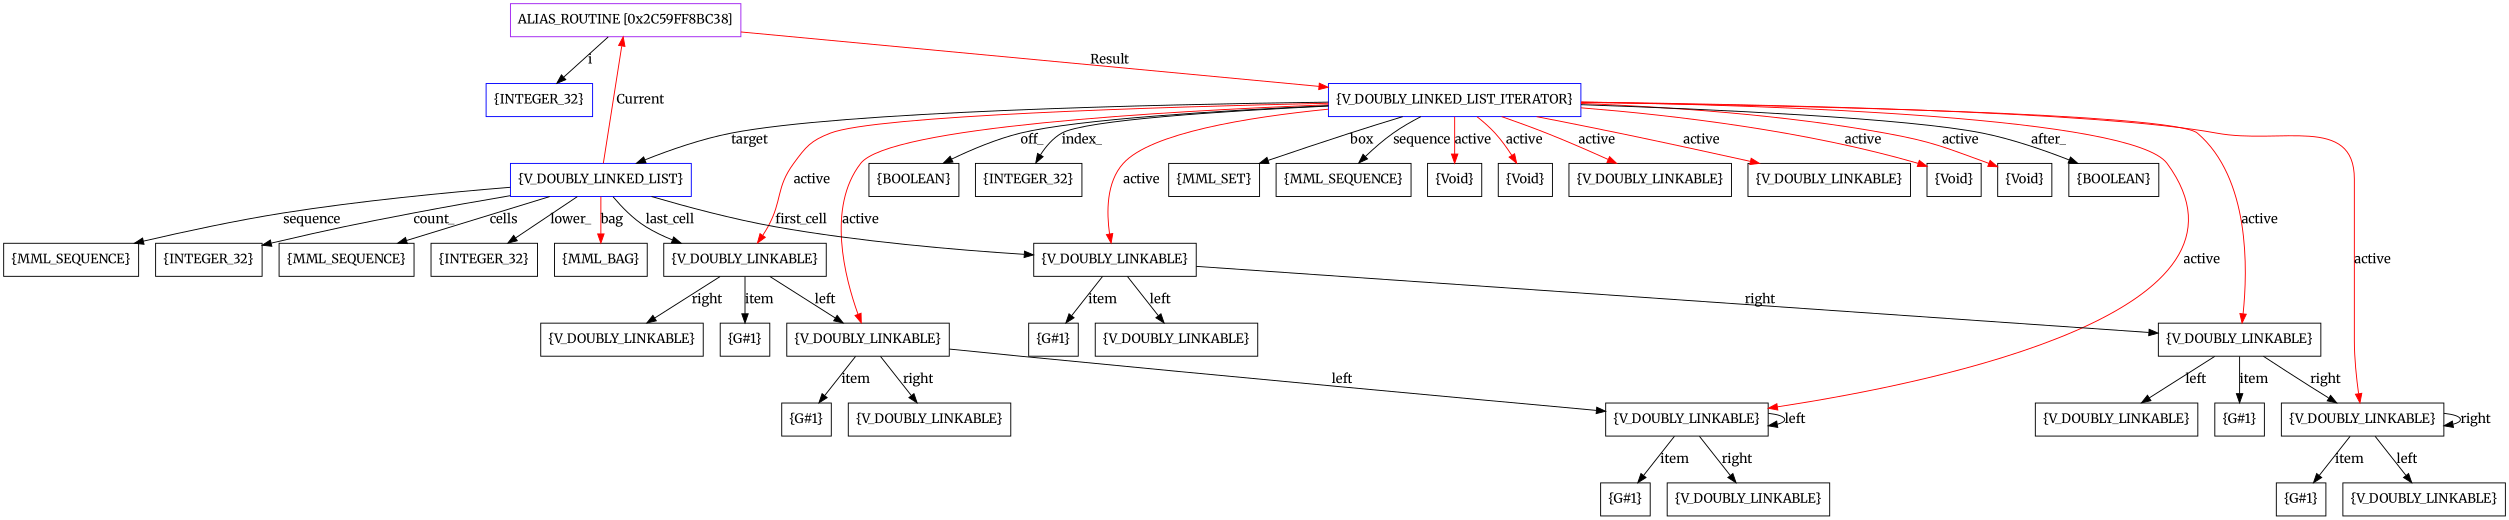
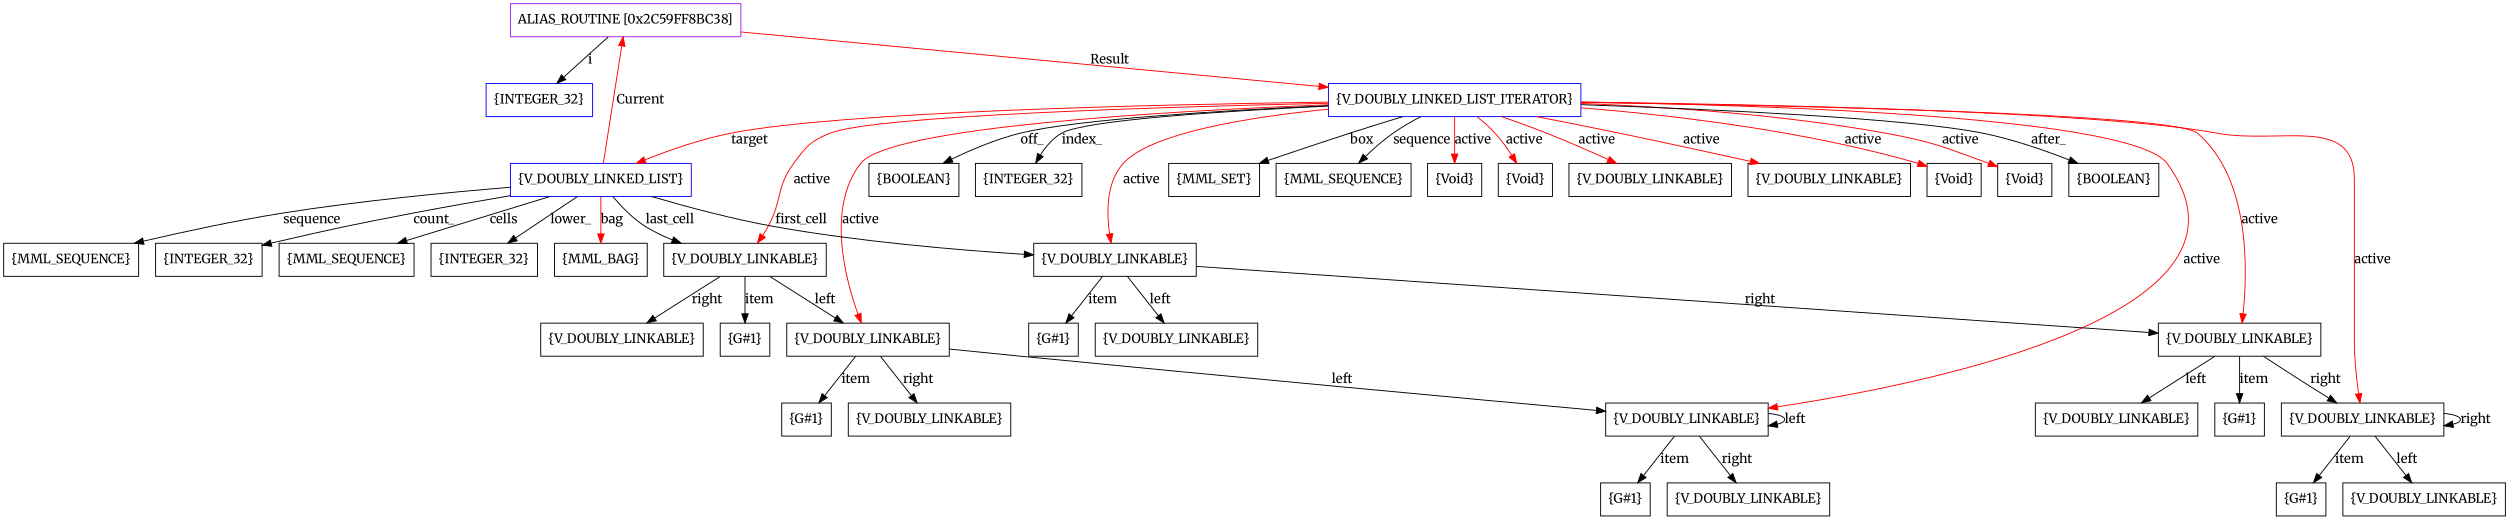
(915, 115) -> (915, 115)
